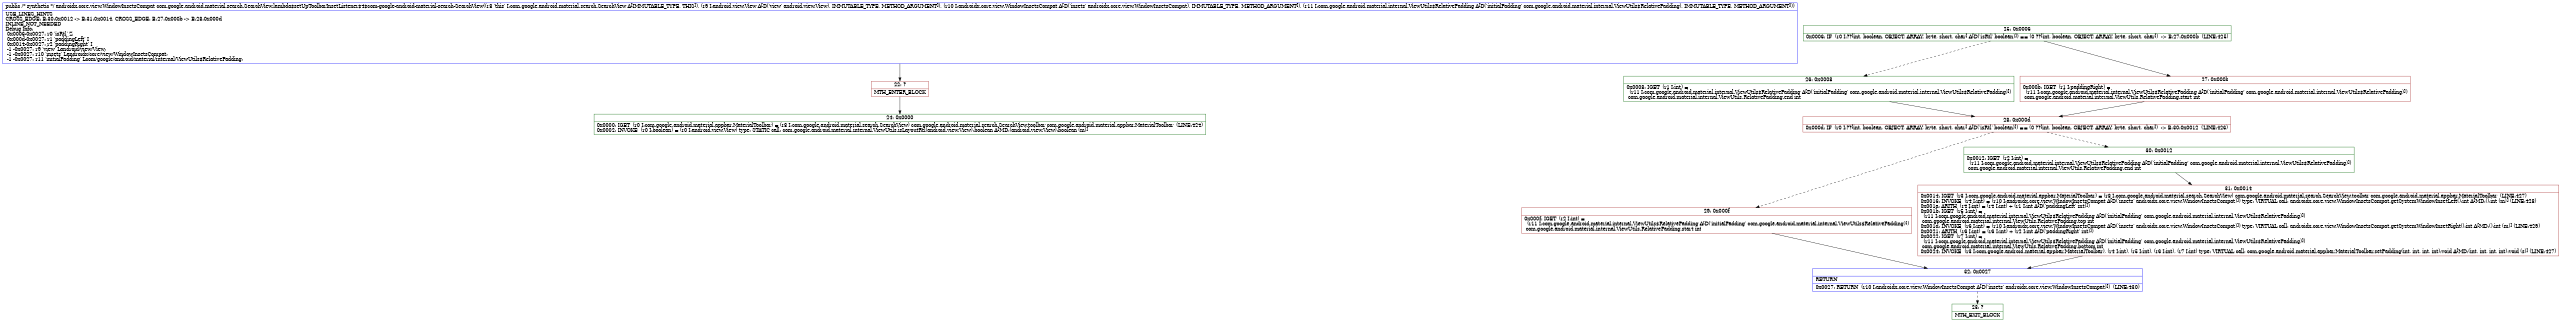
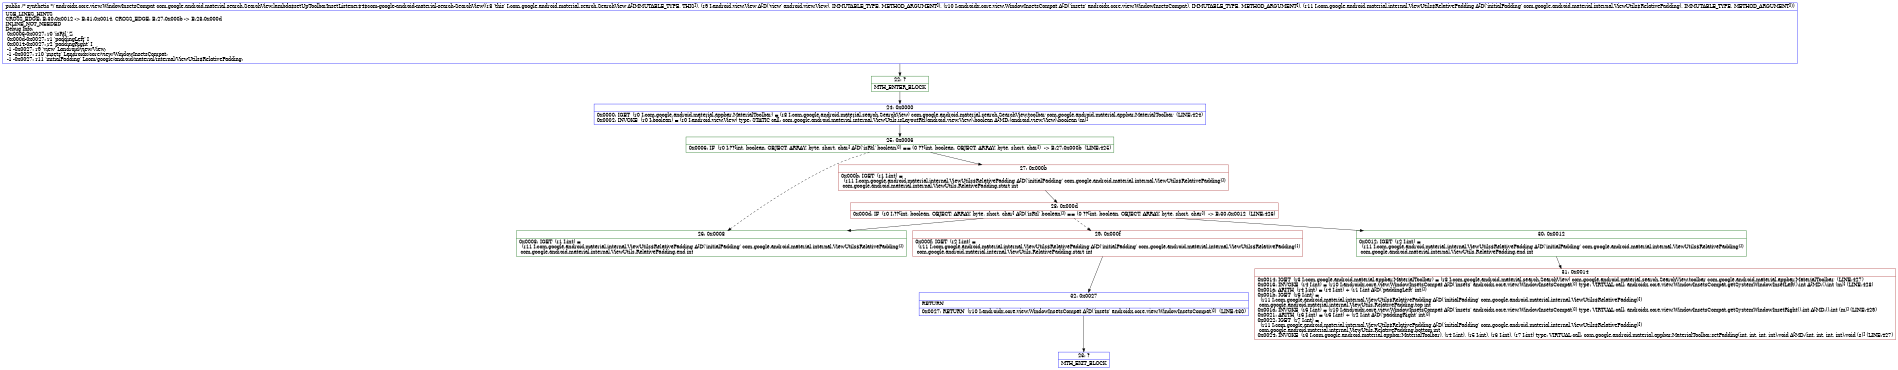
(2067, 88) -> (873, 176)
(900, 89) -> (900, 84)
(1930, 109) -> (917, 224)
(900, 124) -> (900, 114)
none -> (900, 129)
(2076, 139) -> (1268, 224)
(1952, 212) -> (1289, 295)
(2057, 262) -> none
(1978, 296) -> (1084, 332)
(1978, 312) -> (1084, 360)
